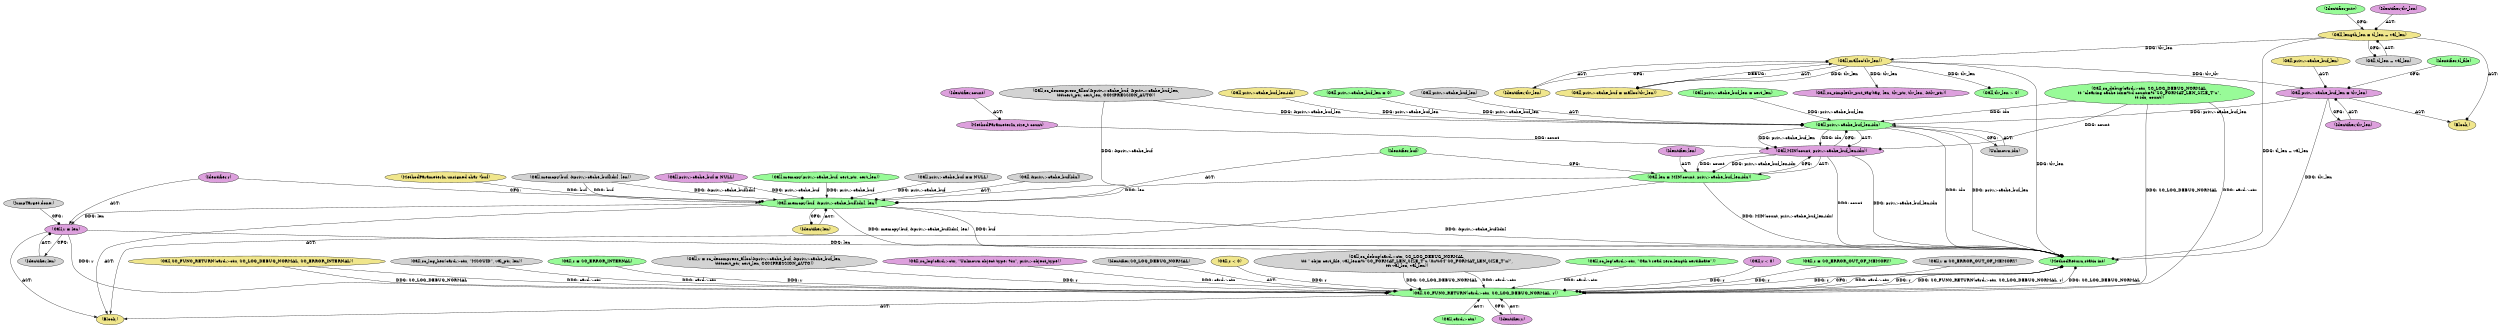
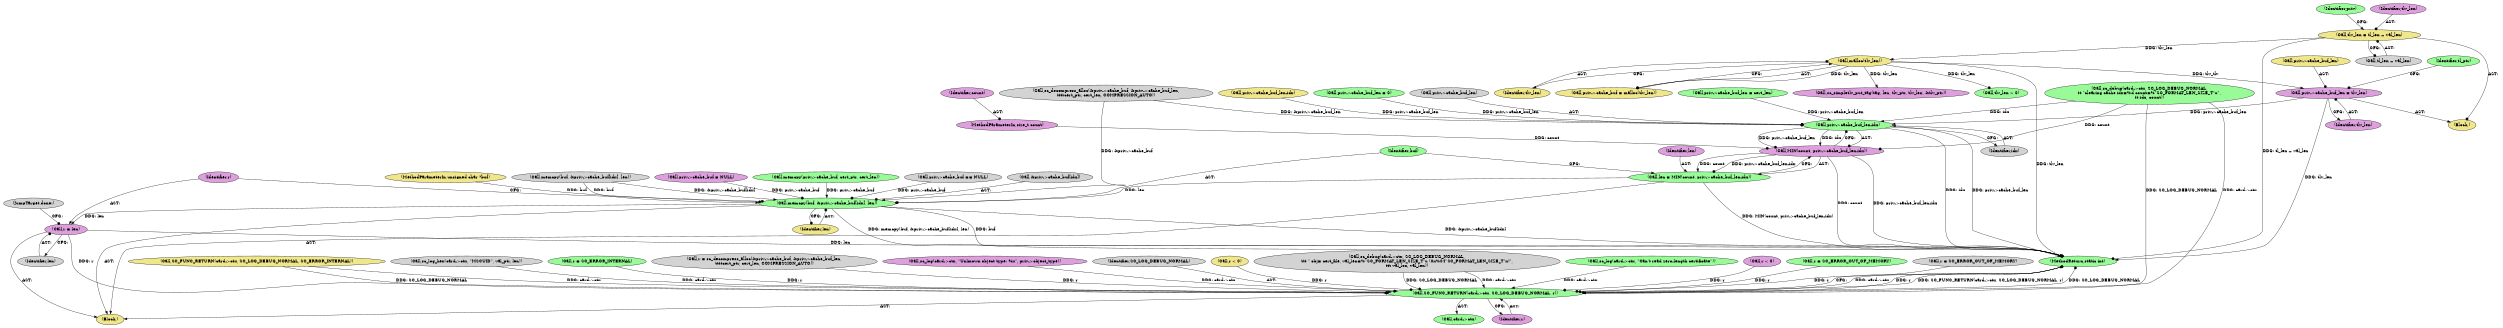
(2369, 35) -> (2369, 35)
(2453, 61) -> (2453, 61)
(1758, 74) -> (1758, 74)
(2004, 151) -> (2004, 151)
(1471, 308) -> (1458, 304)
